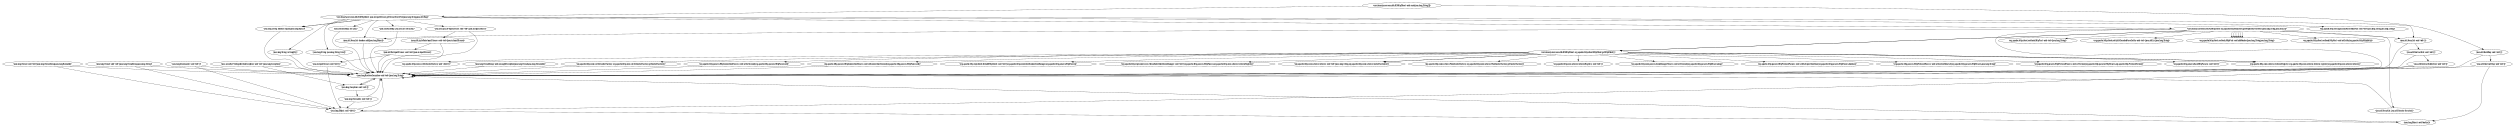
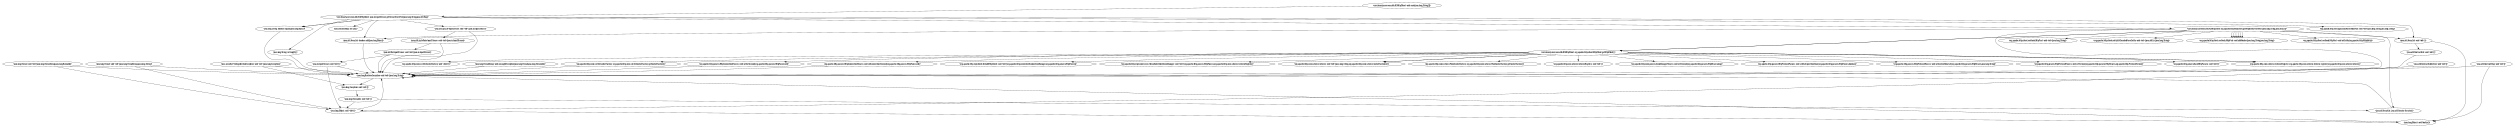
(397, 29) -> none
(351, 48) -> none
(329, 52) -> none
(2489, 52) -> none
(2425, 58) -> none
(186, 64) -> none
(1414, 73) -> none
(1417, 73) -> (2466, 79)
(368, 82) -> none
(376, 90) -> (1372, 105)
